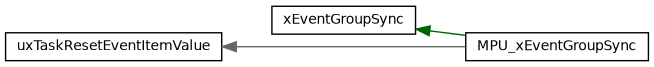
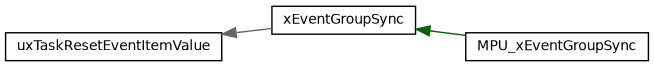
(351, 47) -> (254, 31)
